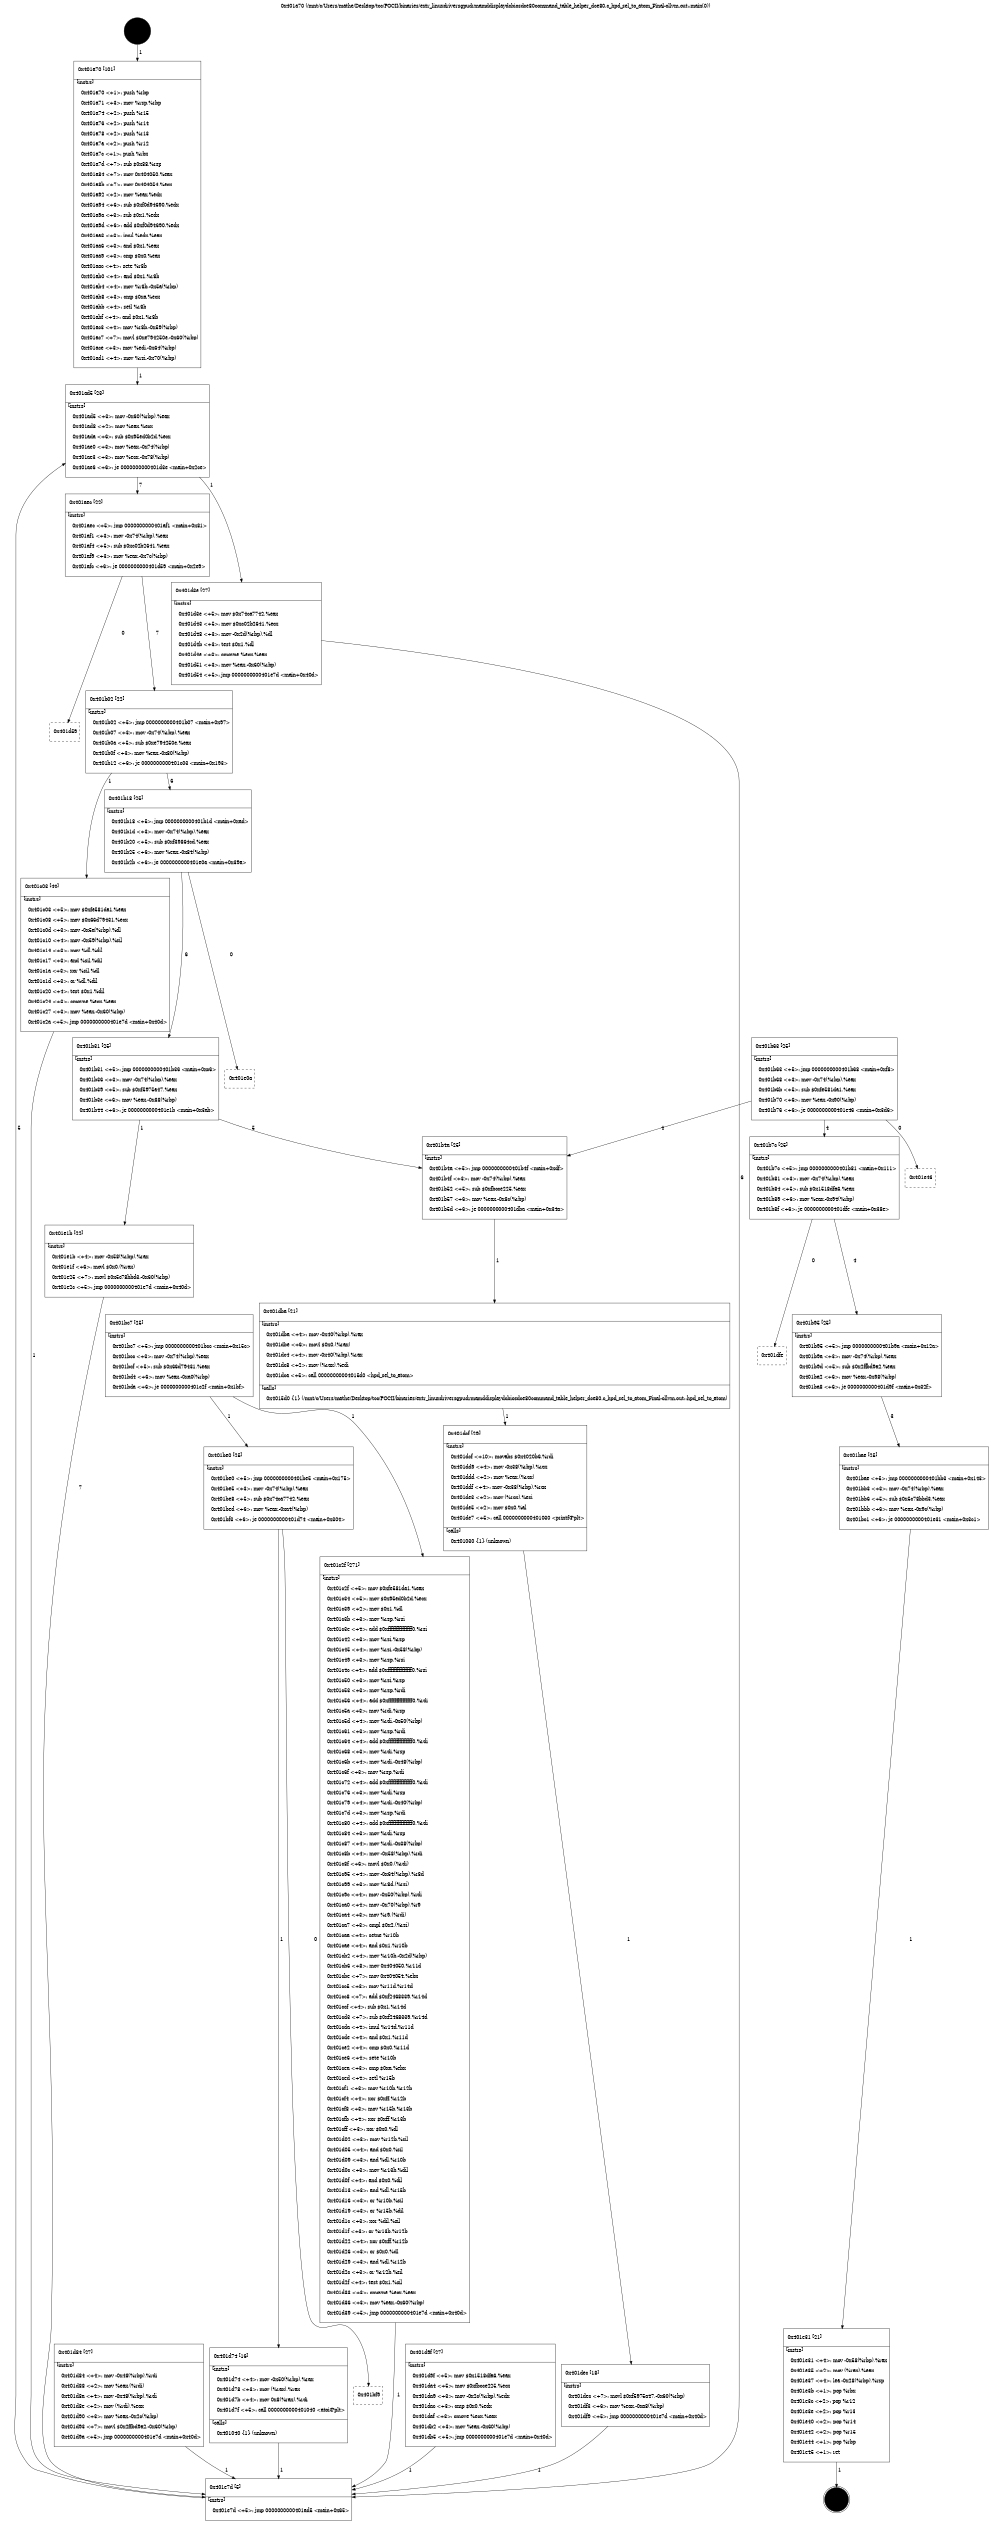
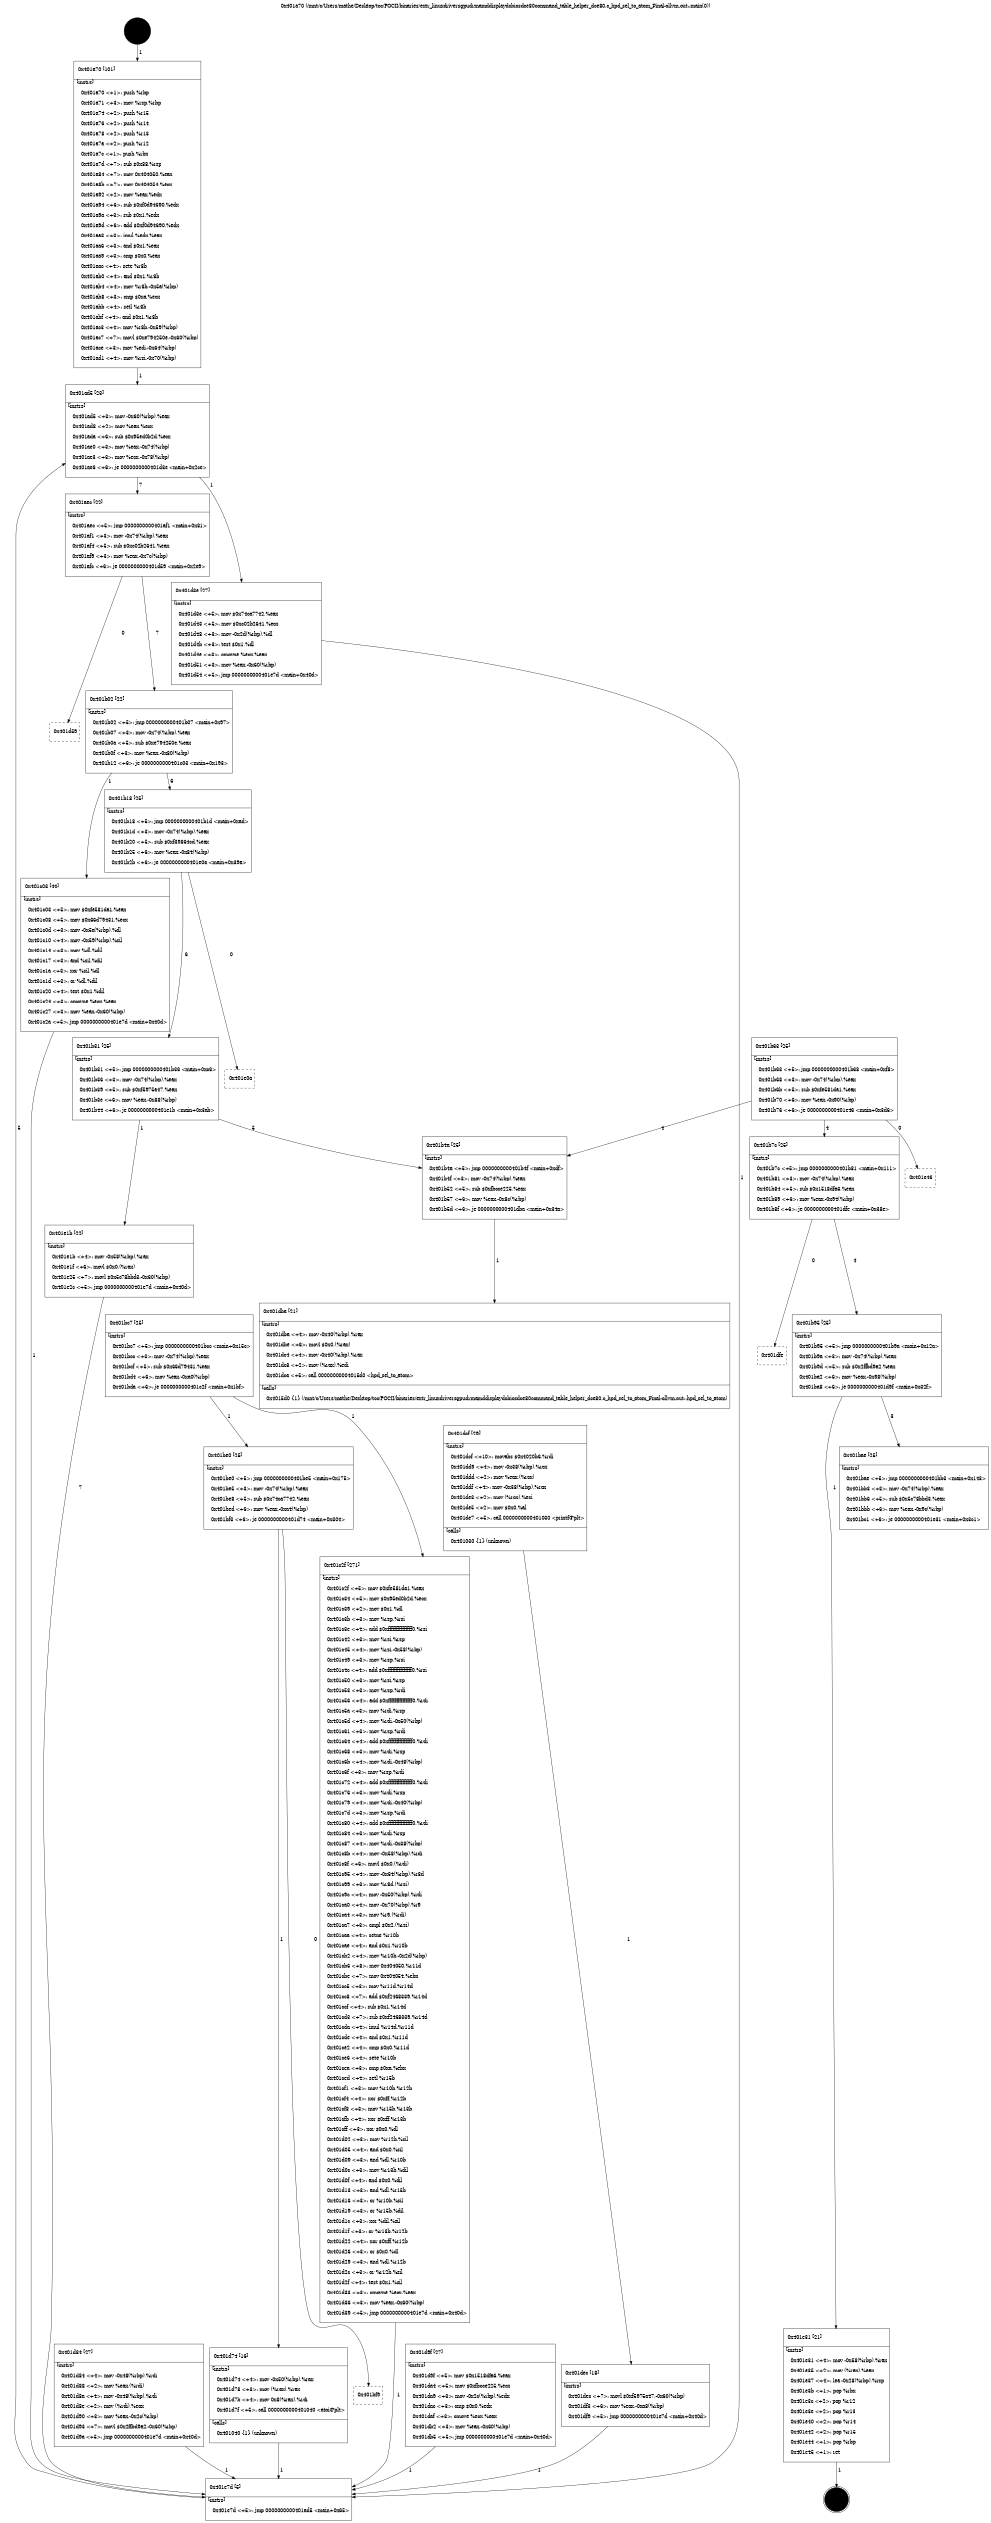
(741, 1178) -> (741, 1178)
(504, 1415) -> none
(876, 1927) -> (833, 1860)
